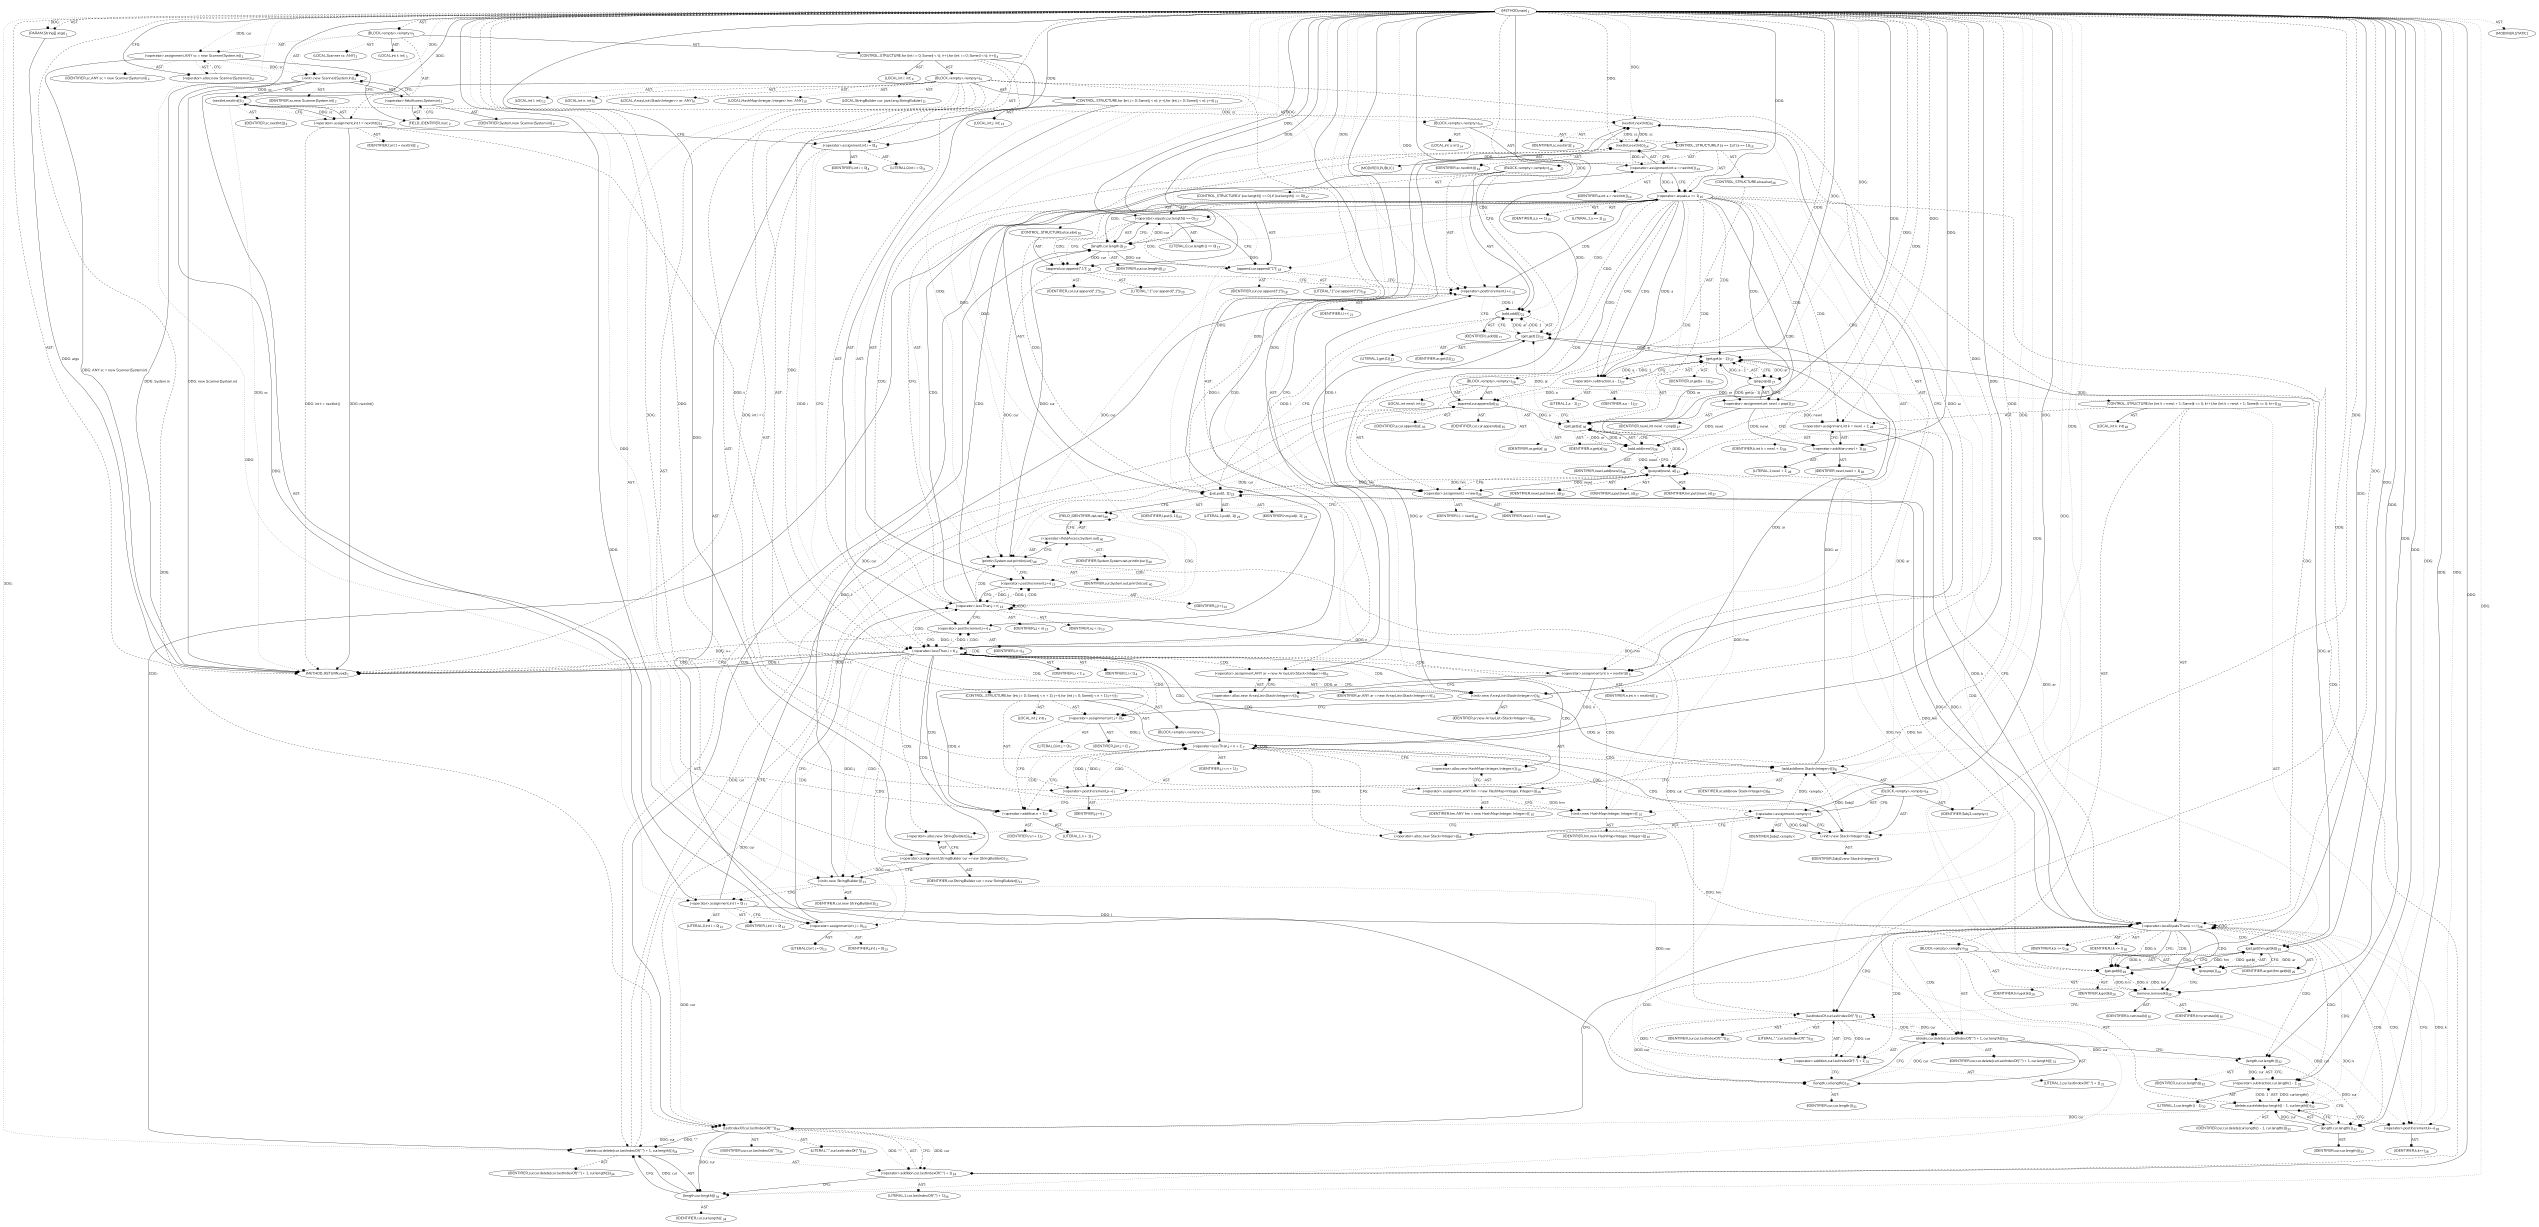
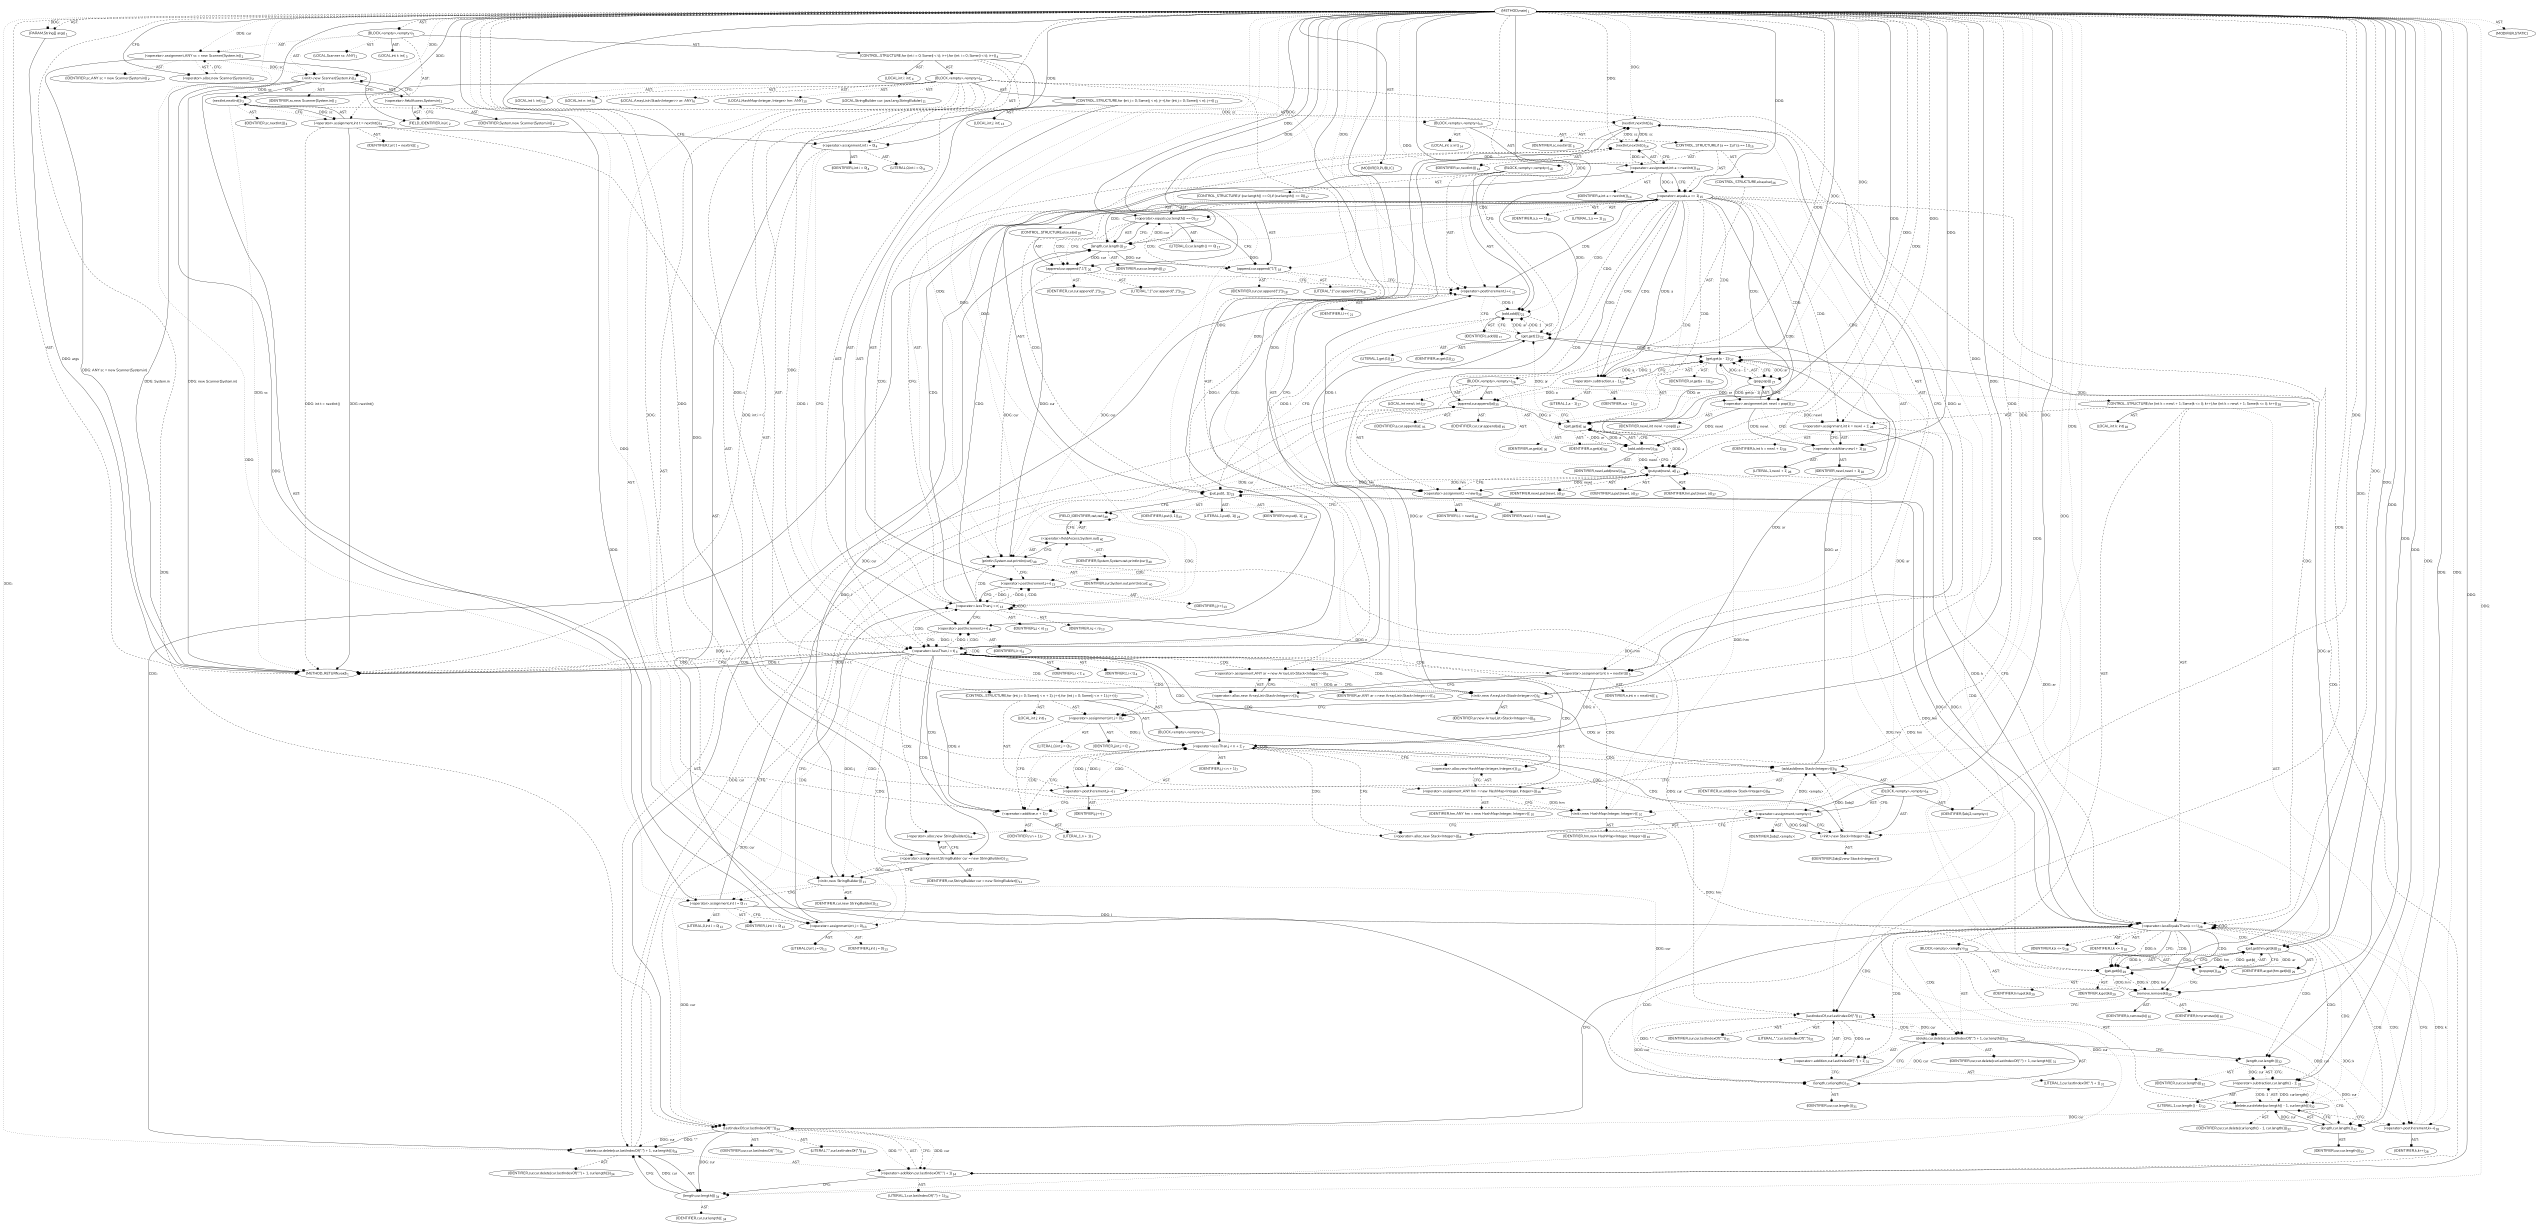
(1601, 153) -> (1300, 28)
